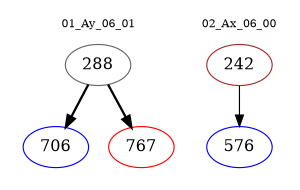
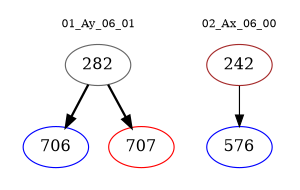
(98, 65) -> (98, 65)
(141, 147) -> (141, 147)
